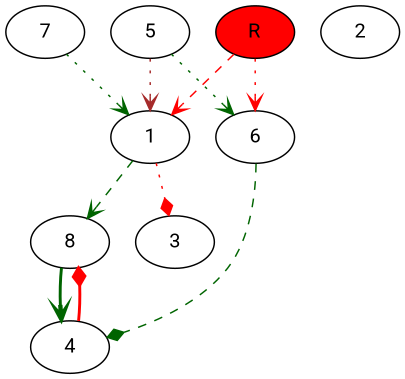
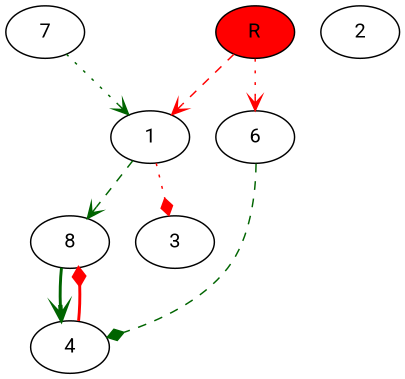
(150, 32) -> none
